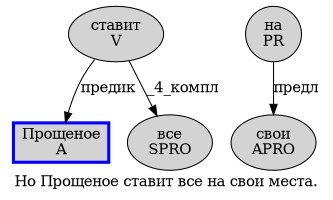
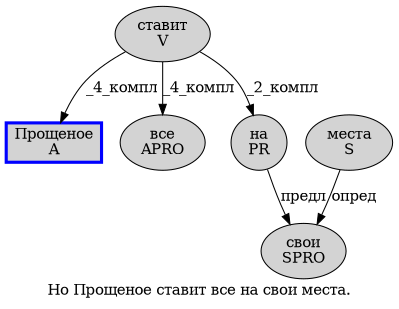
none -> (230, 74)
(108, 88) -> (122, 88)
(170, 143) -> (163, 143)
(274, 143) -> (304, 251)
none -> (349, 143)
